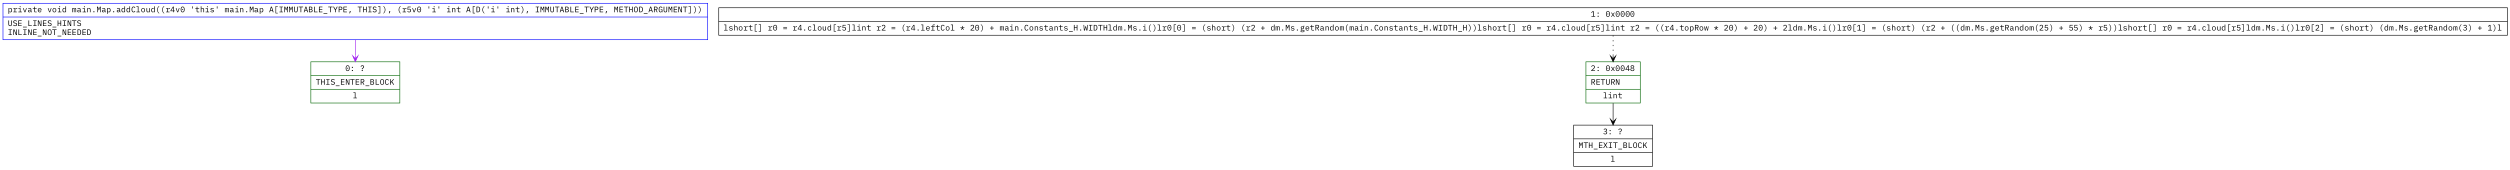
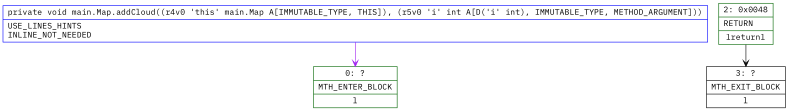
(1613, 22) -> none
(355, 82) -> (355, 87)
(1613, 96) -> (746, 37)
